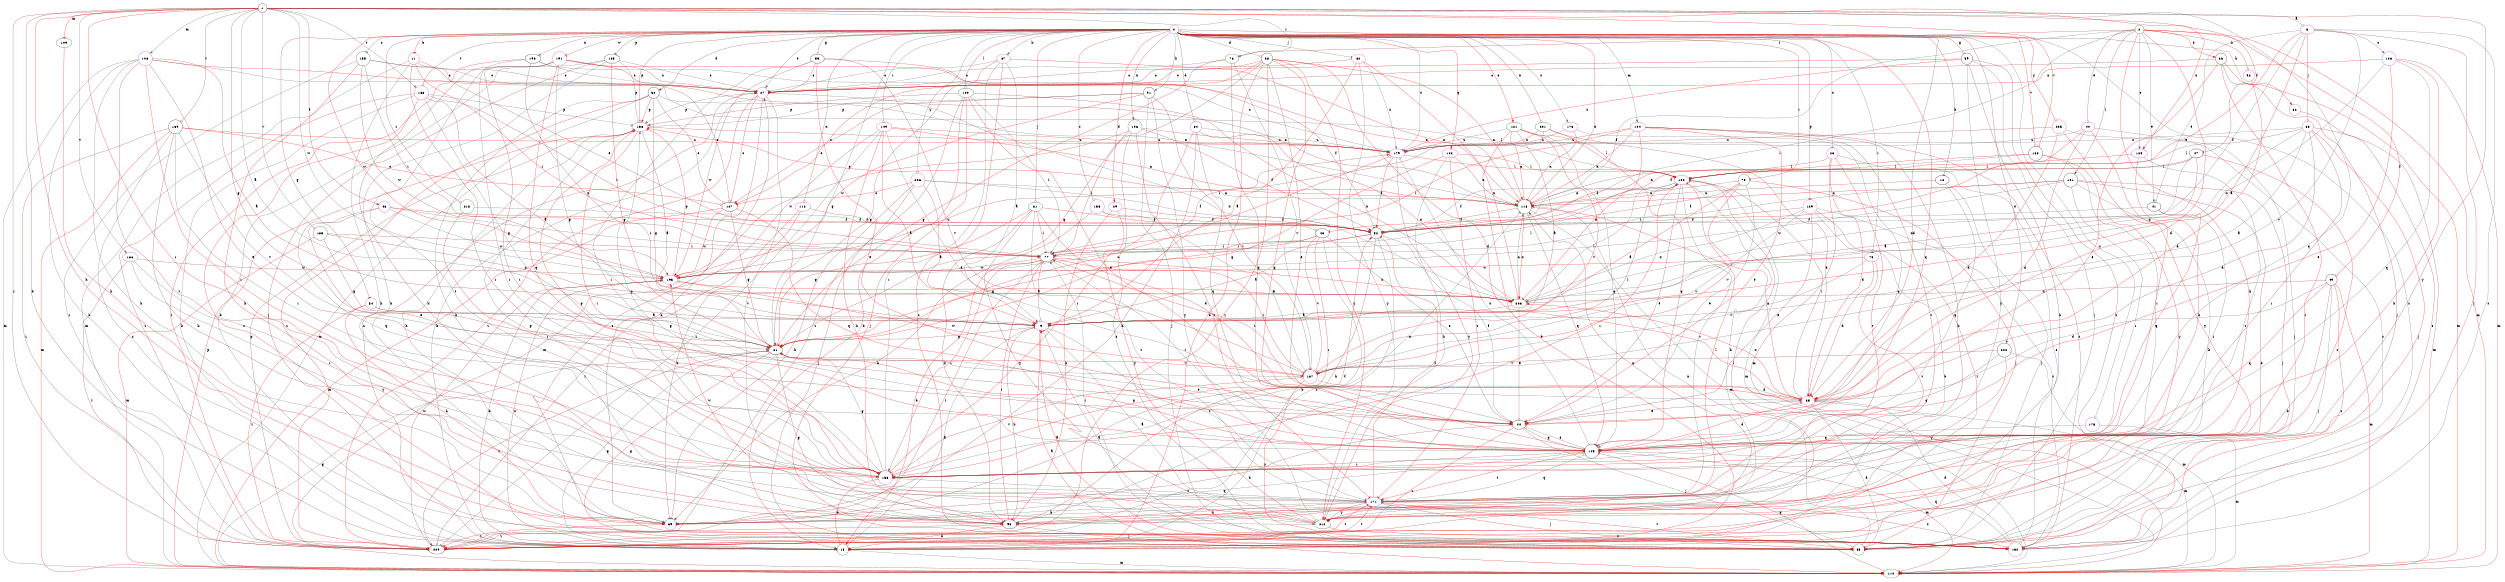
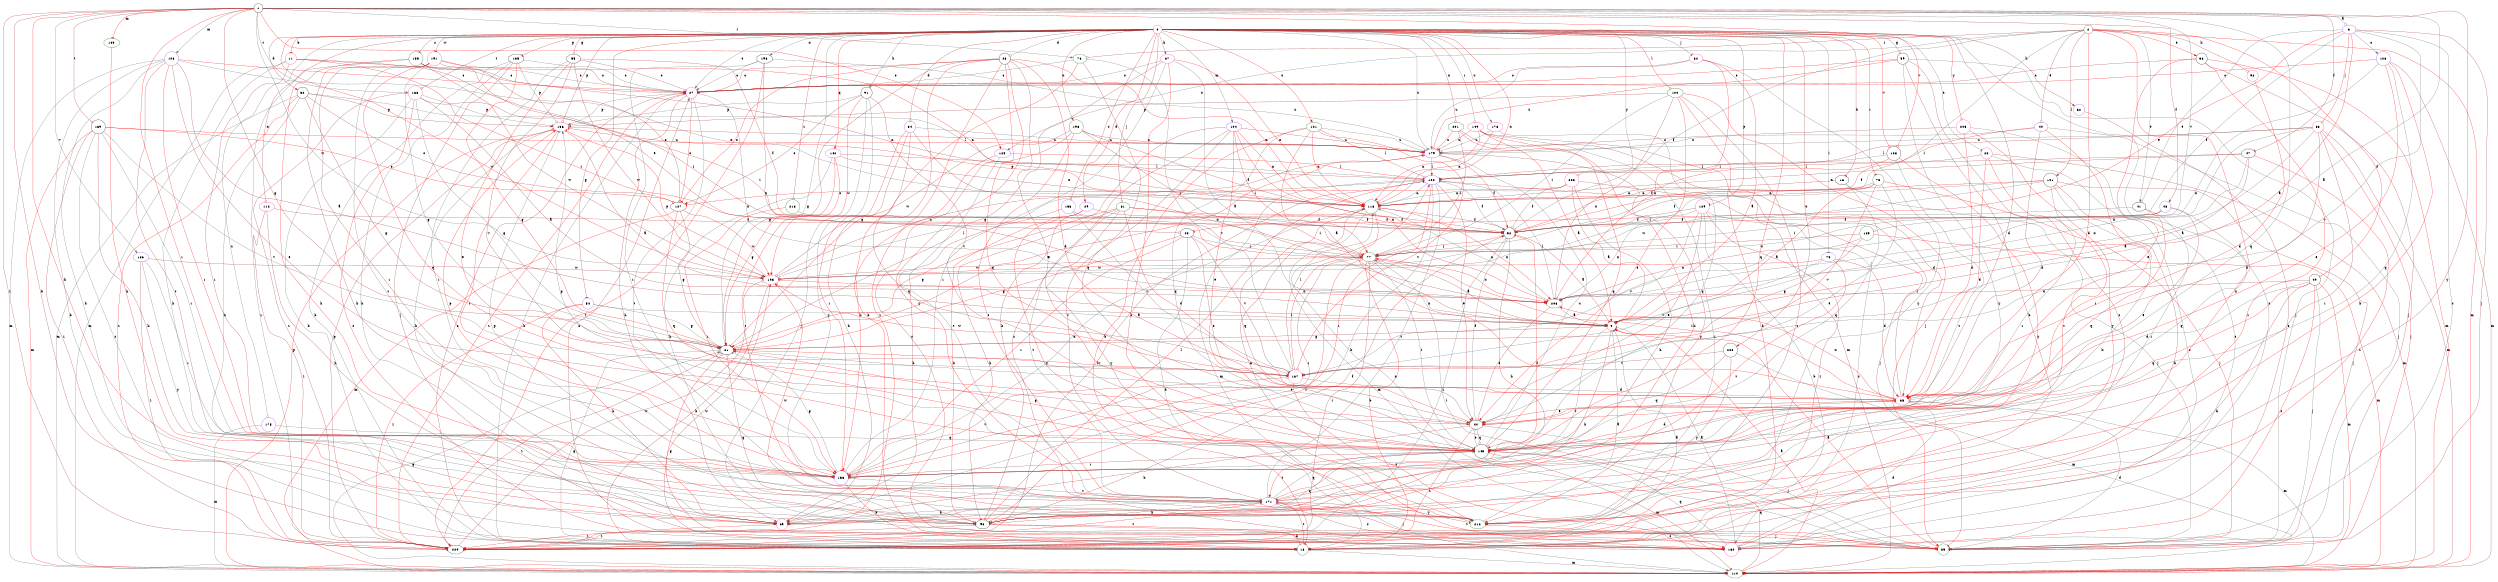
(1042, 326) -> (1612, 326)
(1145, 338) -> none
